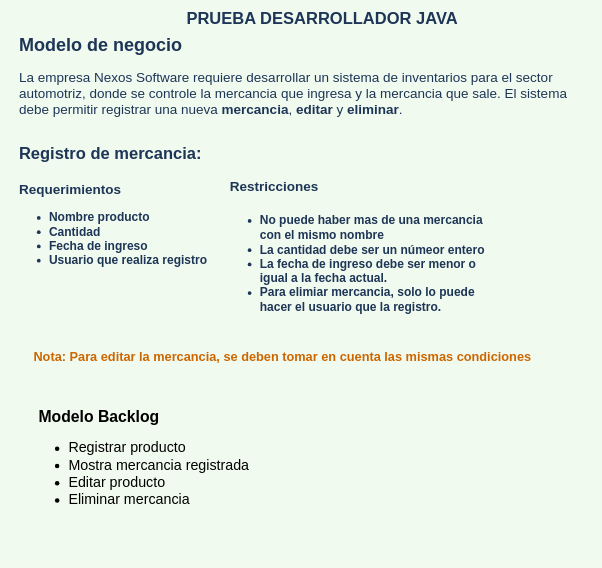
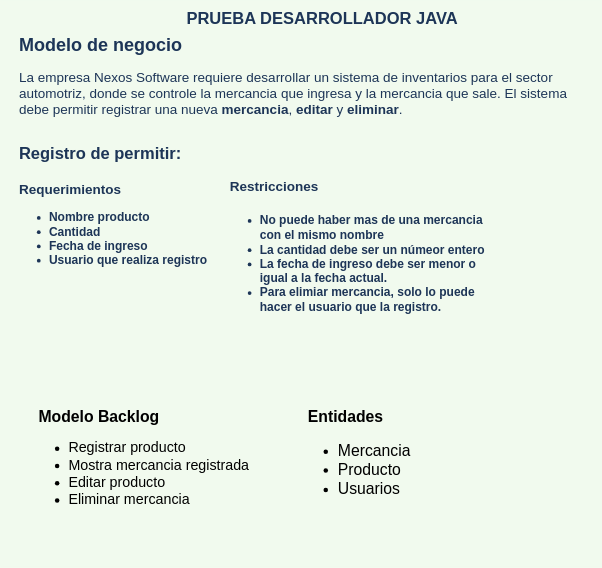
(102, 164) -> (102, 164)
(282, 357) -> none
none -> (414, 478)
